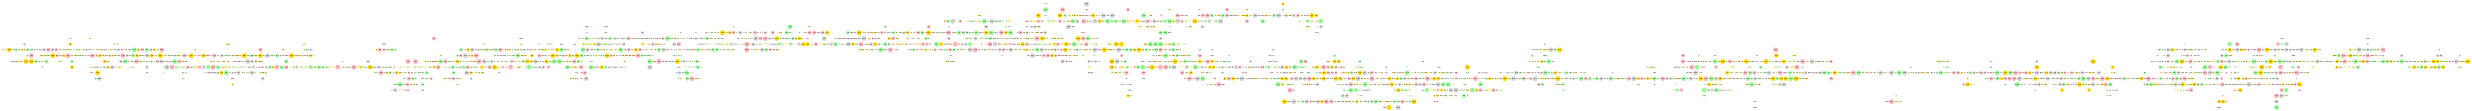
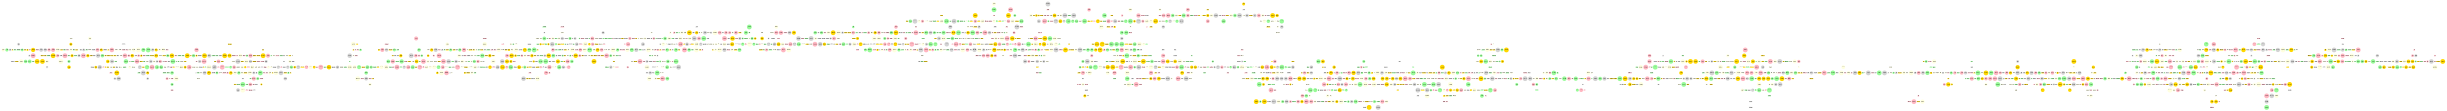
(529, 67) -> none
